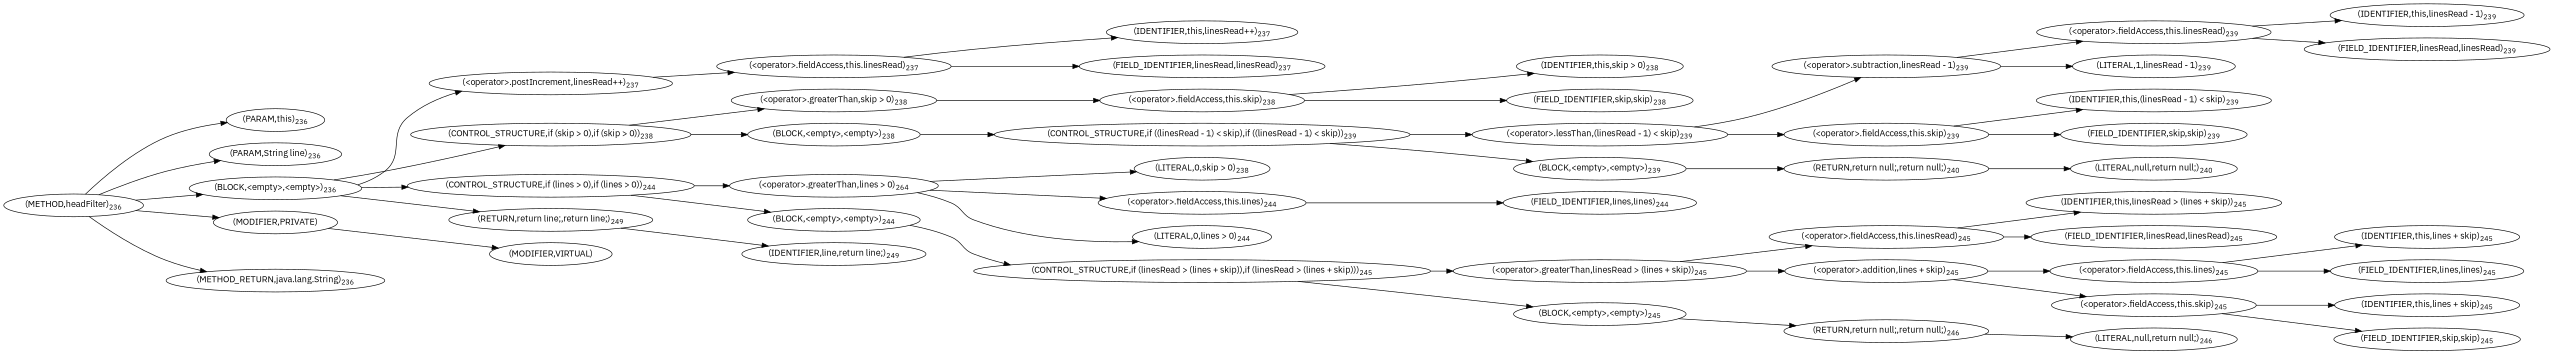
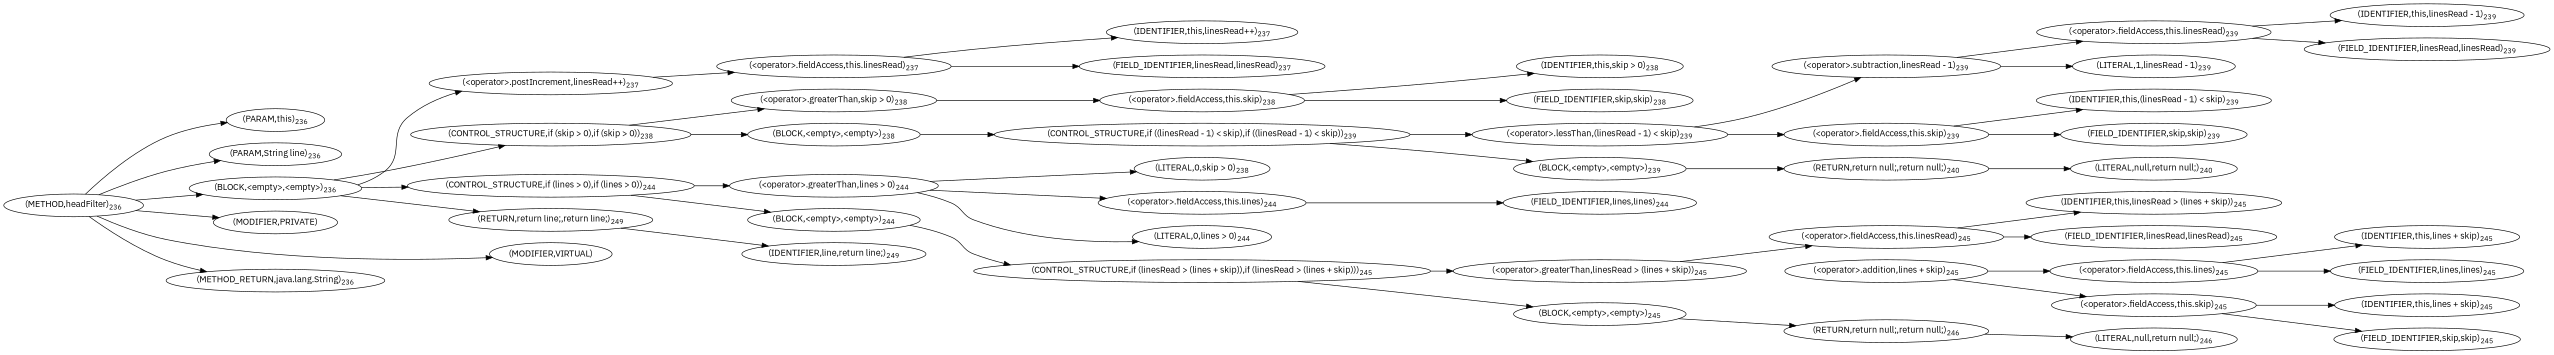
(902, 185) -> (902, 185)
(410, 238) -> (289, 255)
(1762, 271) -> none
